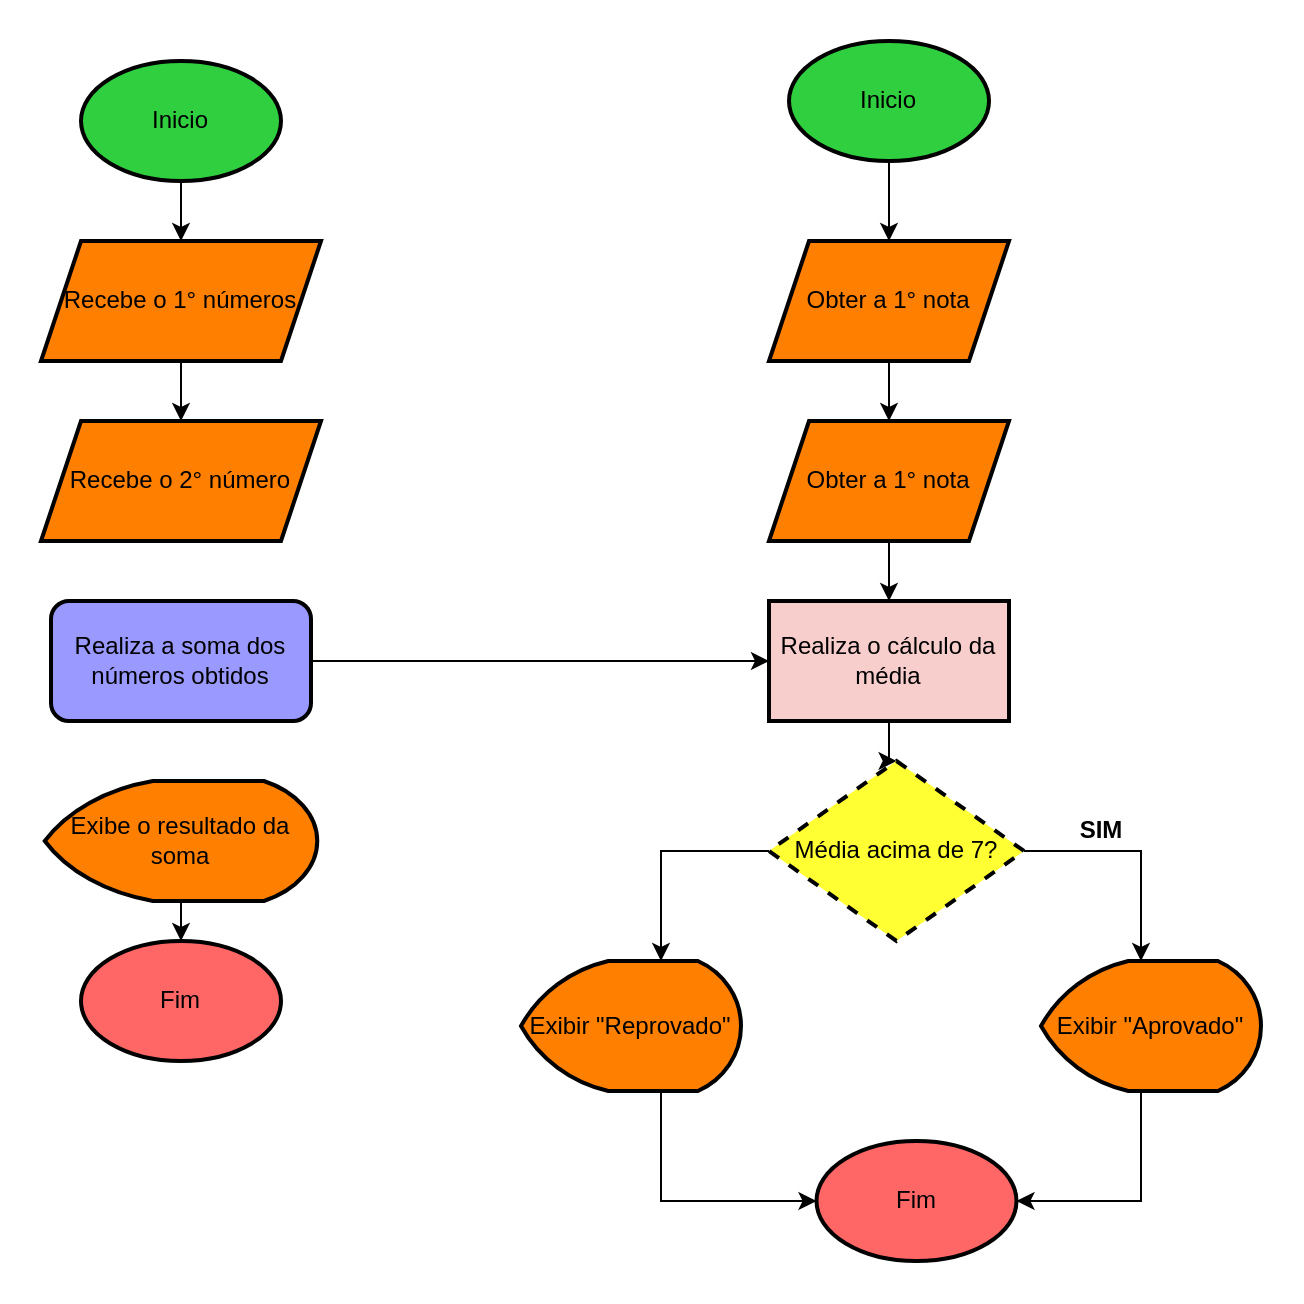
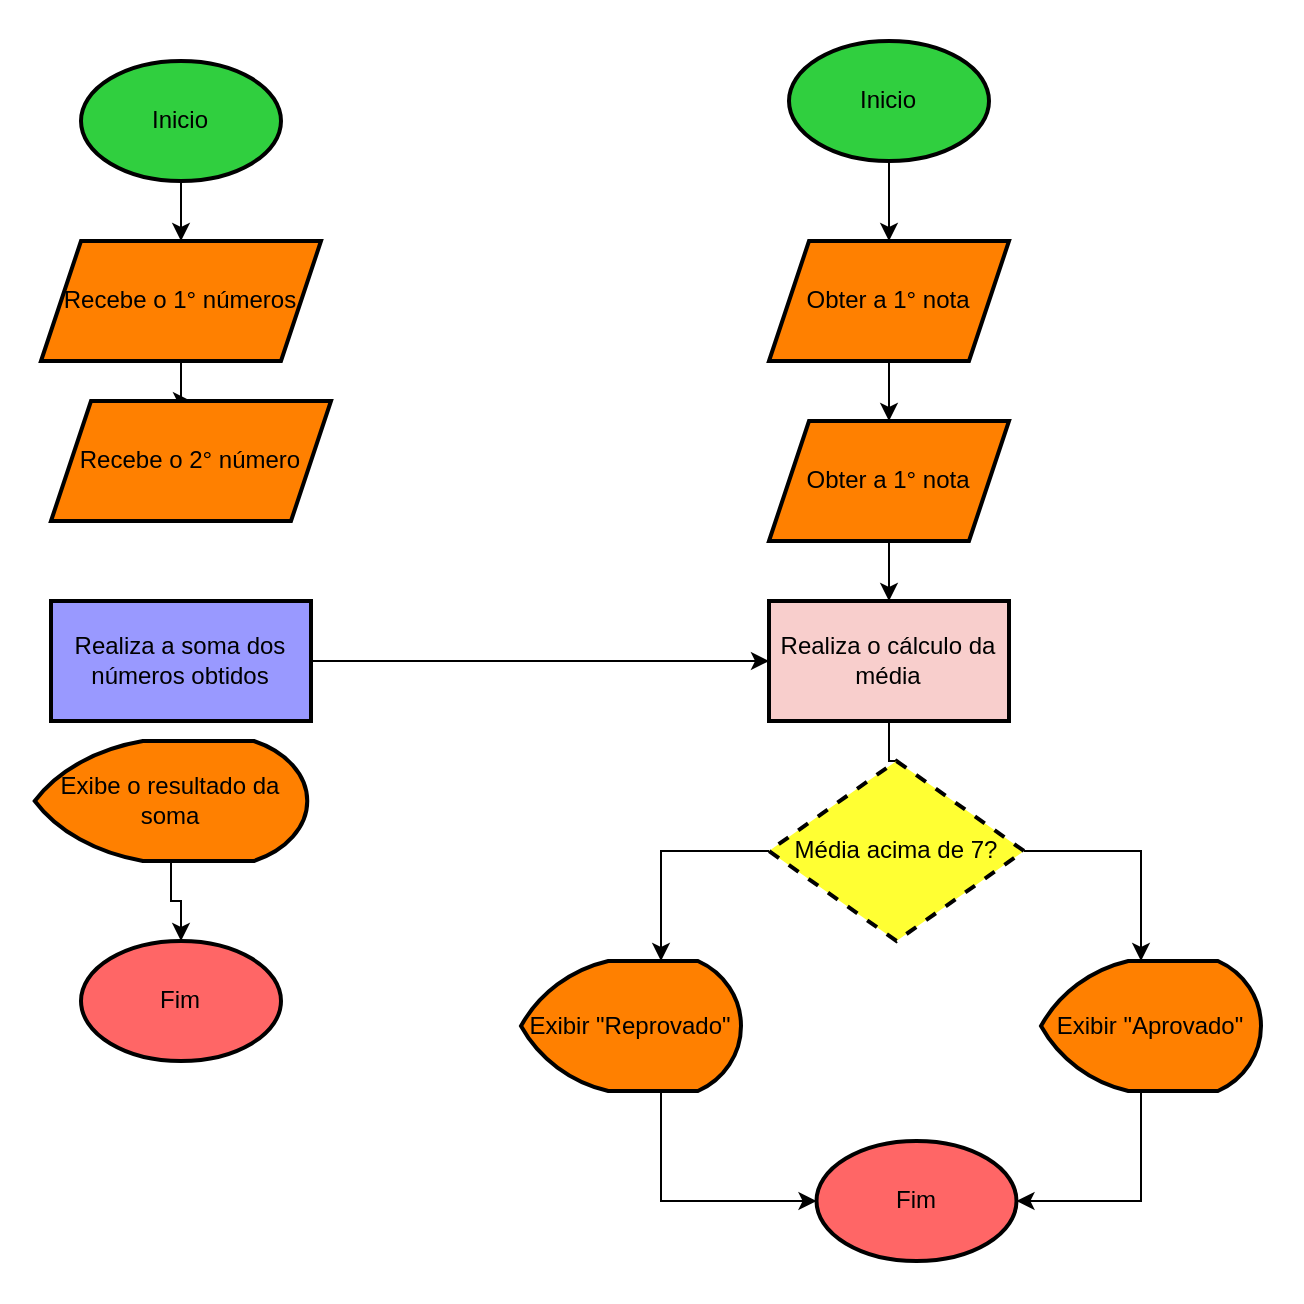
(181, 481) -> (191, 461)
(181, 661) -> (181, 661)
(889, 760) -> (889, 760)
(1101, 831) -> none
(181, 841) -> (171, 801)
